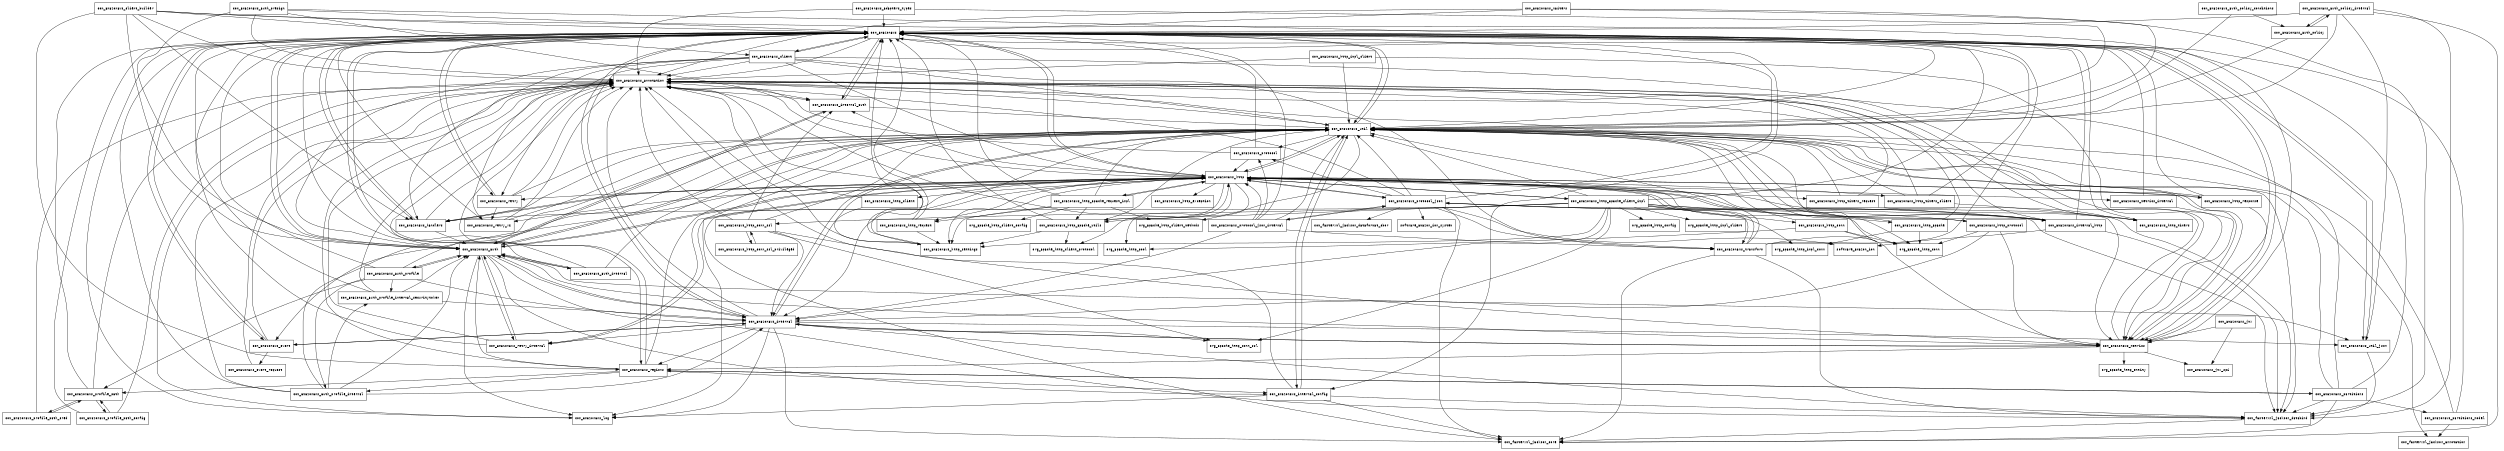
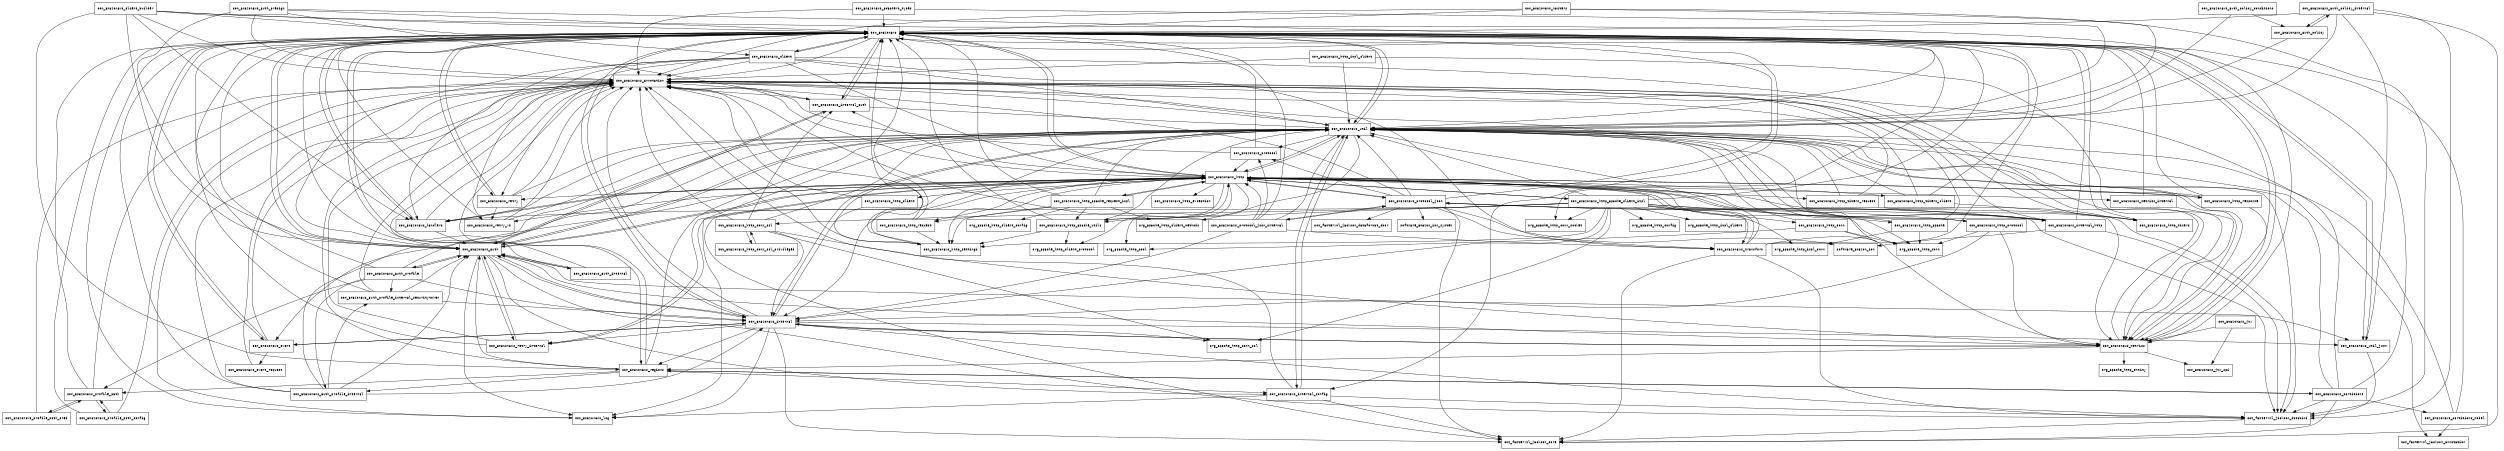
(737, 93) -> (740, 93)
(837, 152) -> none
none -> (1555, 226)
